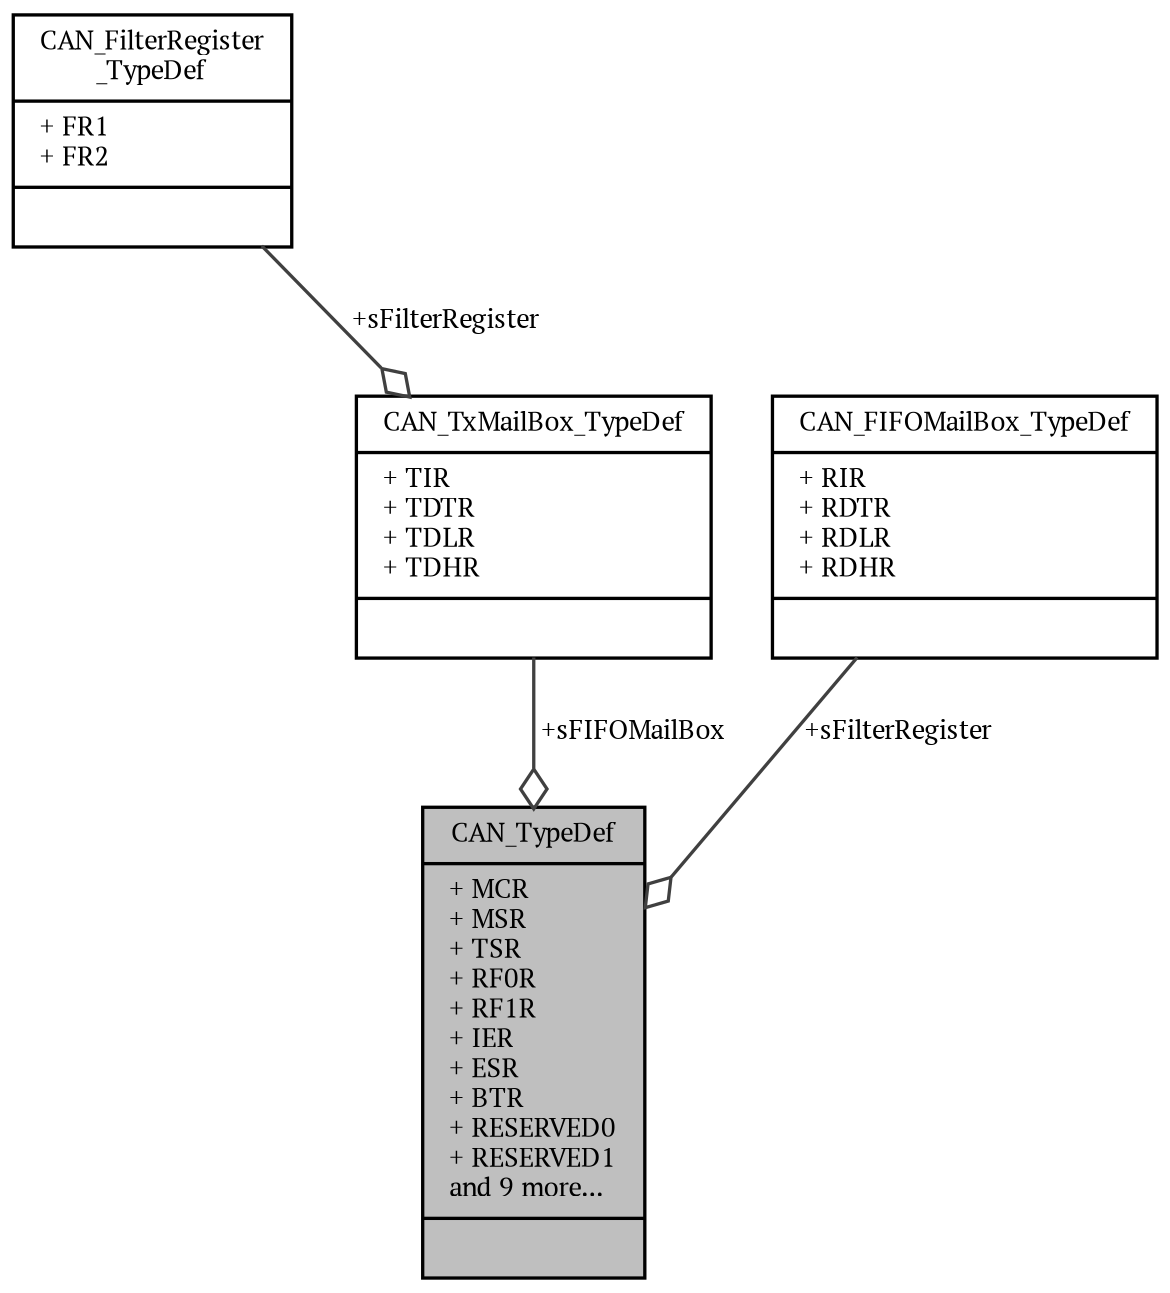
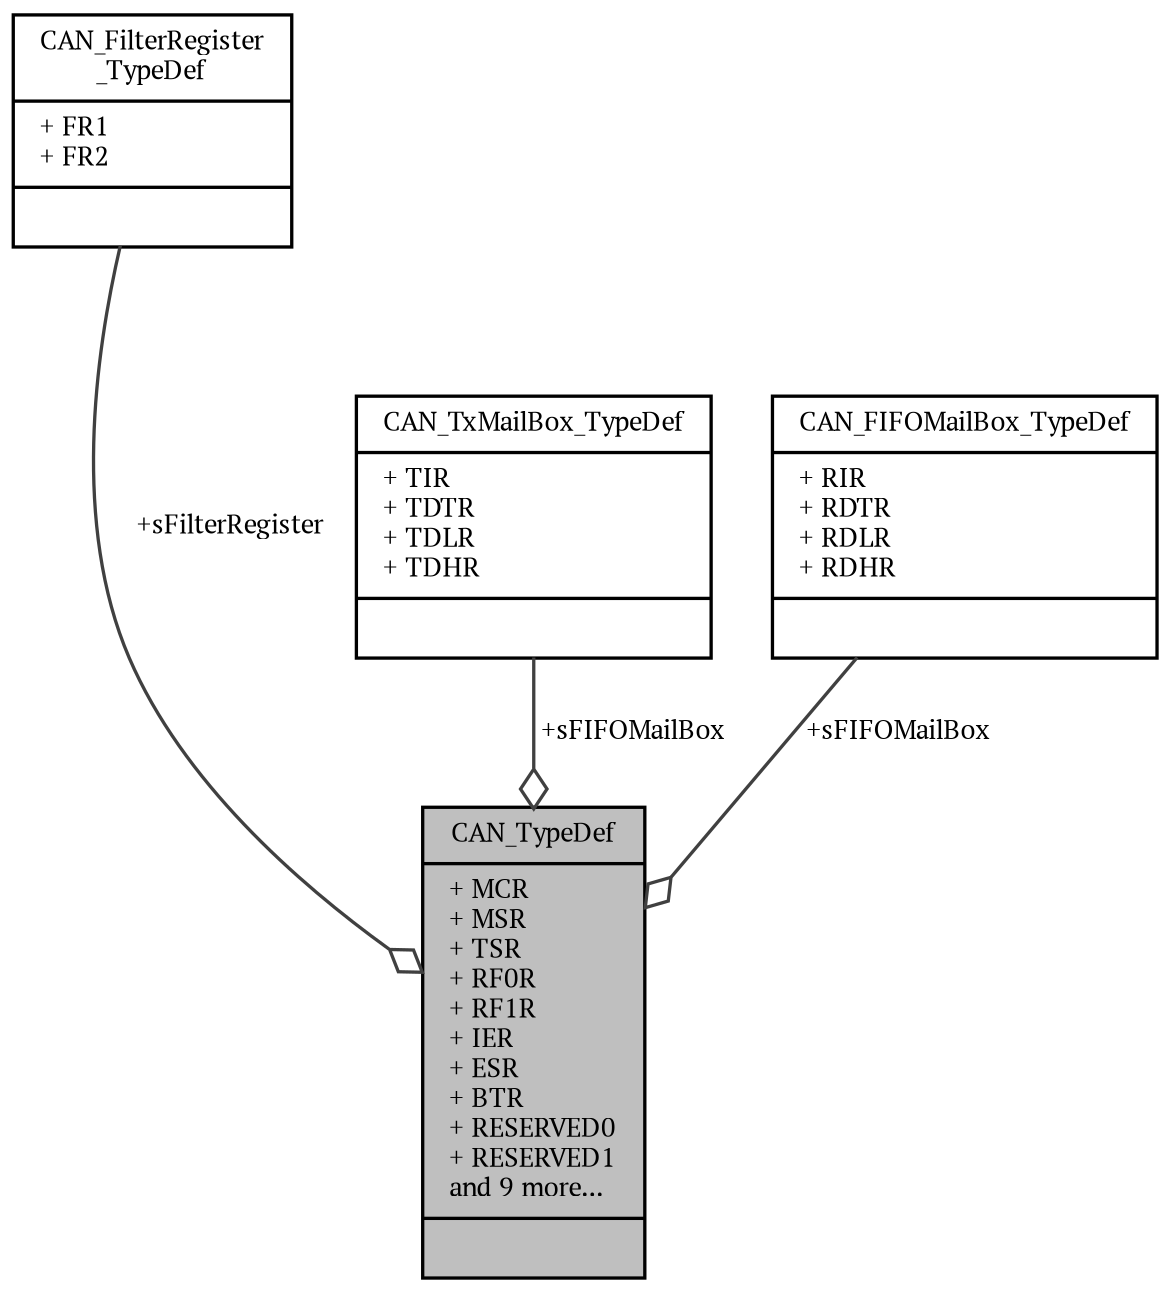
(321, 307) -> (125, 646)
(895, 733) -> (895, 733)
